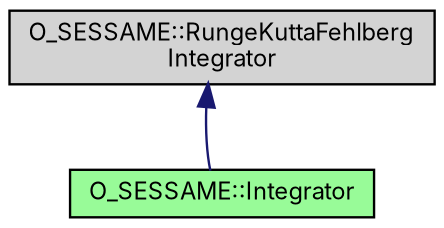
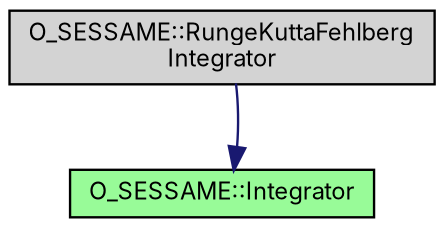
(207, 139) -> (238, 115)
